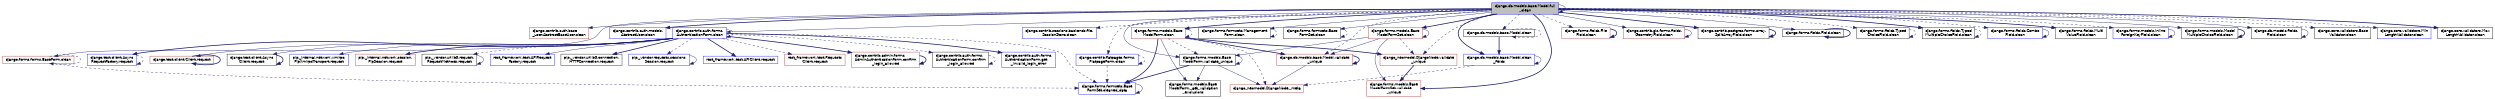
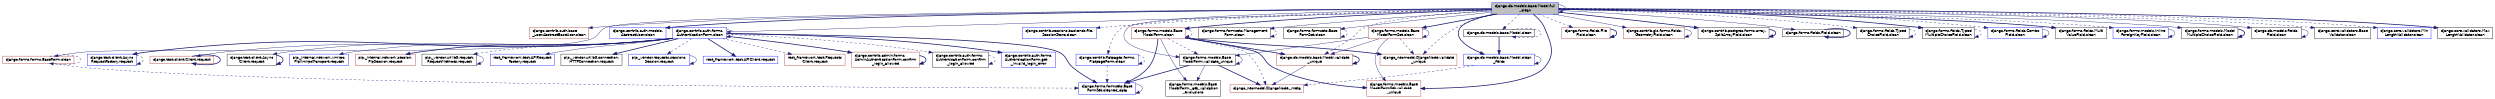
(916, 38) -> (916, 38)
(1408, 72) -> (1272, 67)
(1238, 74) -> (1238, 74)
